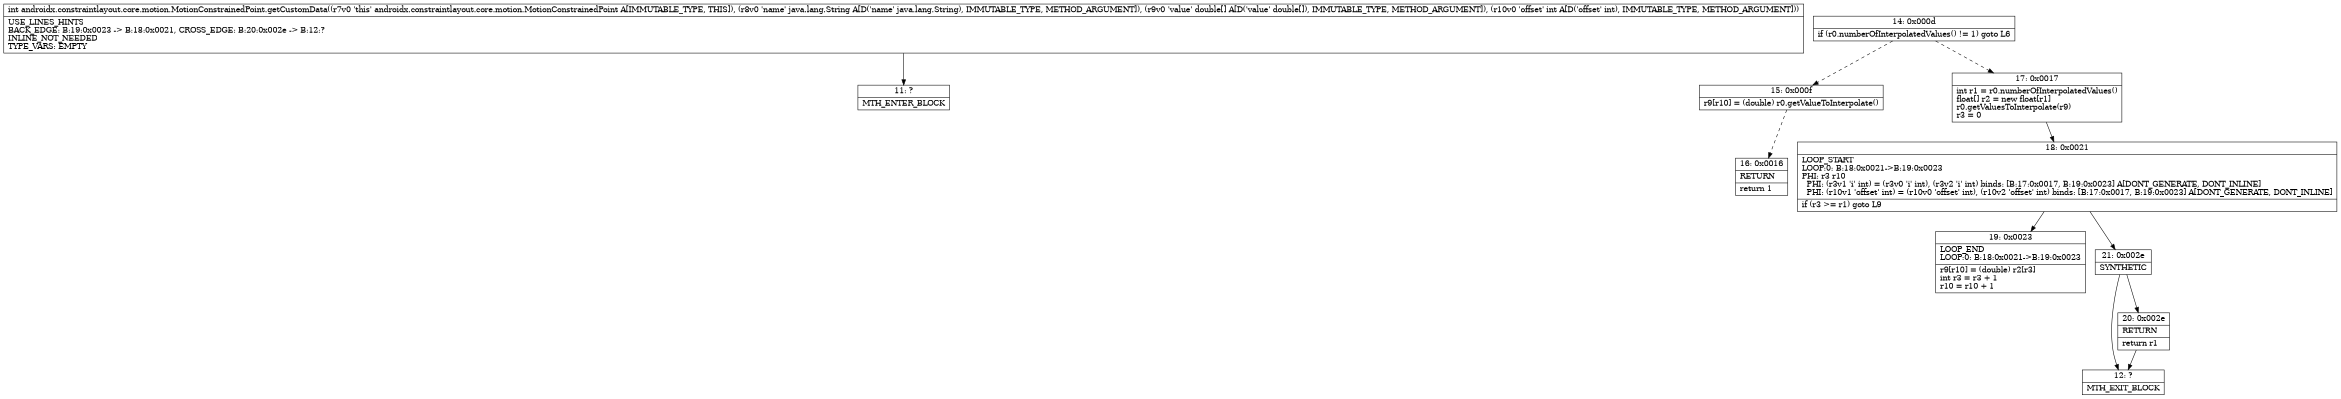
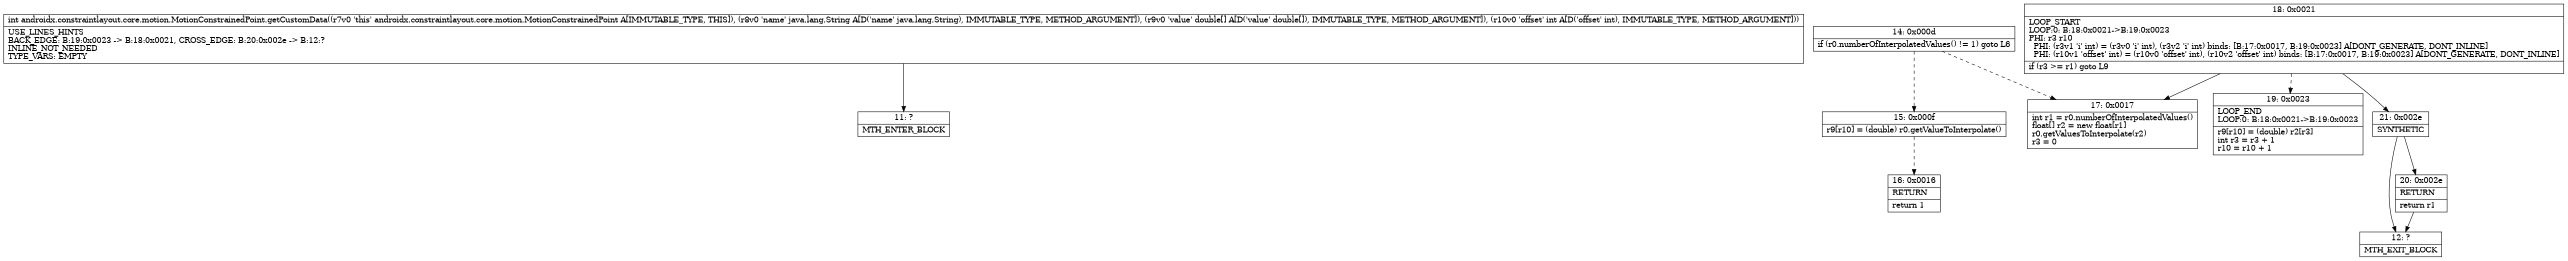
(2014, 108) -> (2089, 134)
(2049, 129) -> (2195, 86)
(2039, 219) -> (2291, 81)
